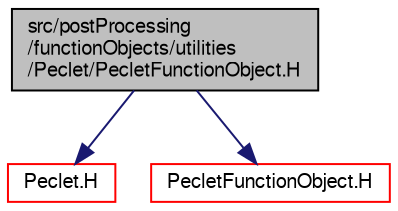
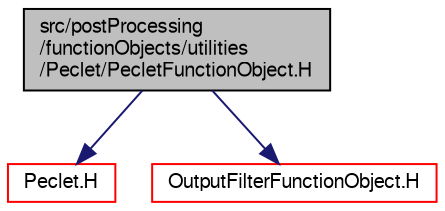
(270, 183) -> (294, 183)
